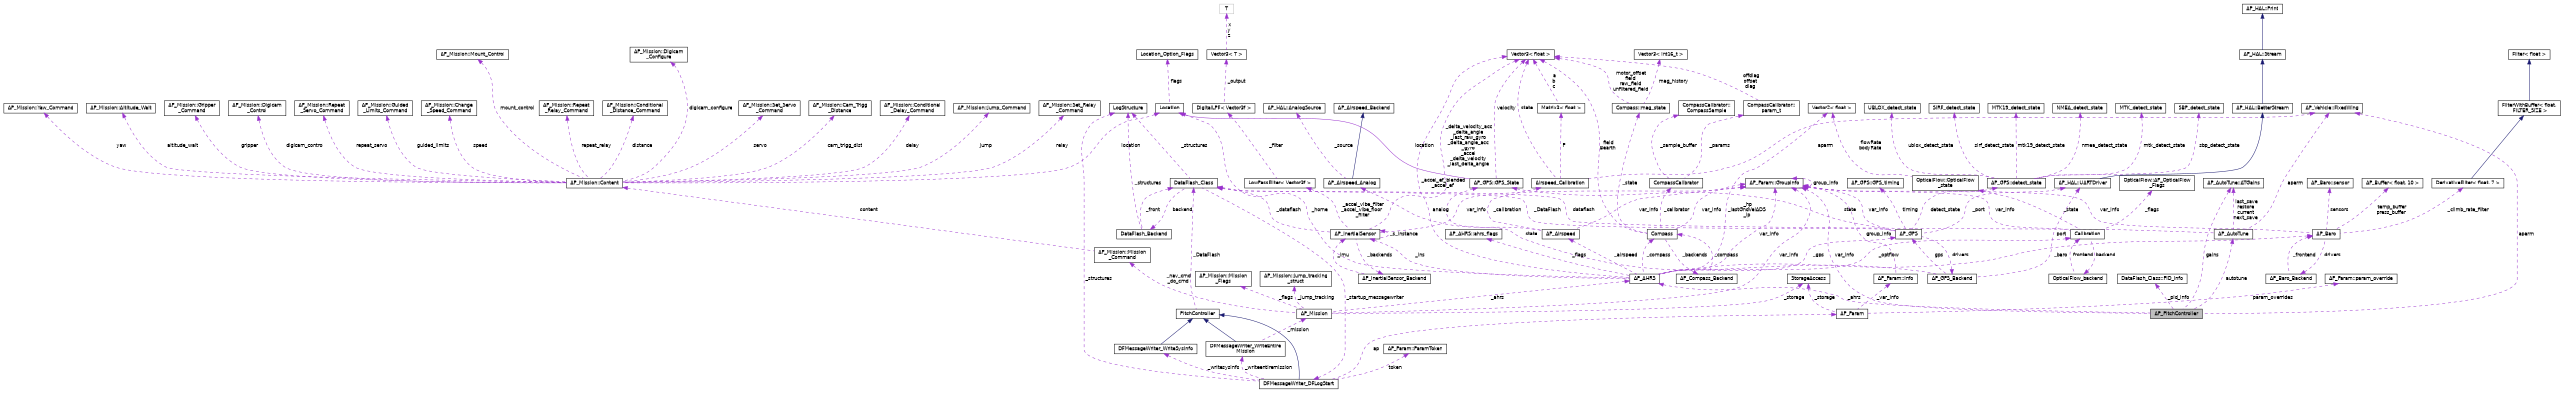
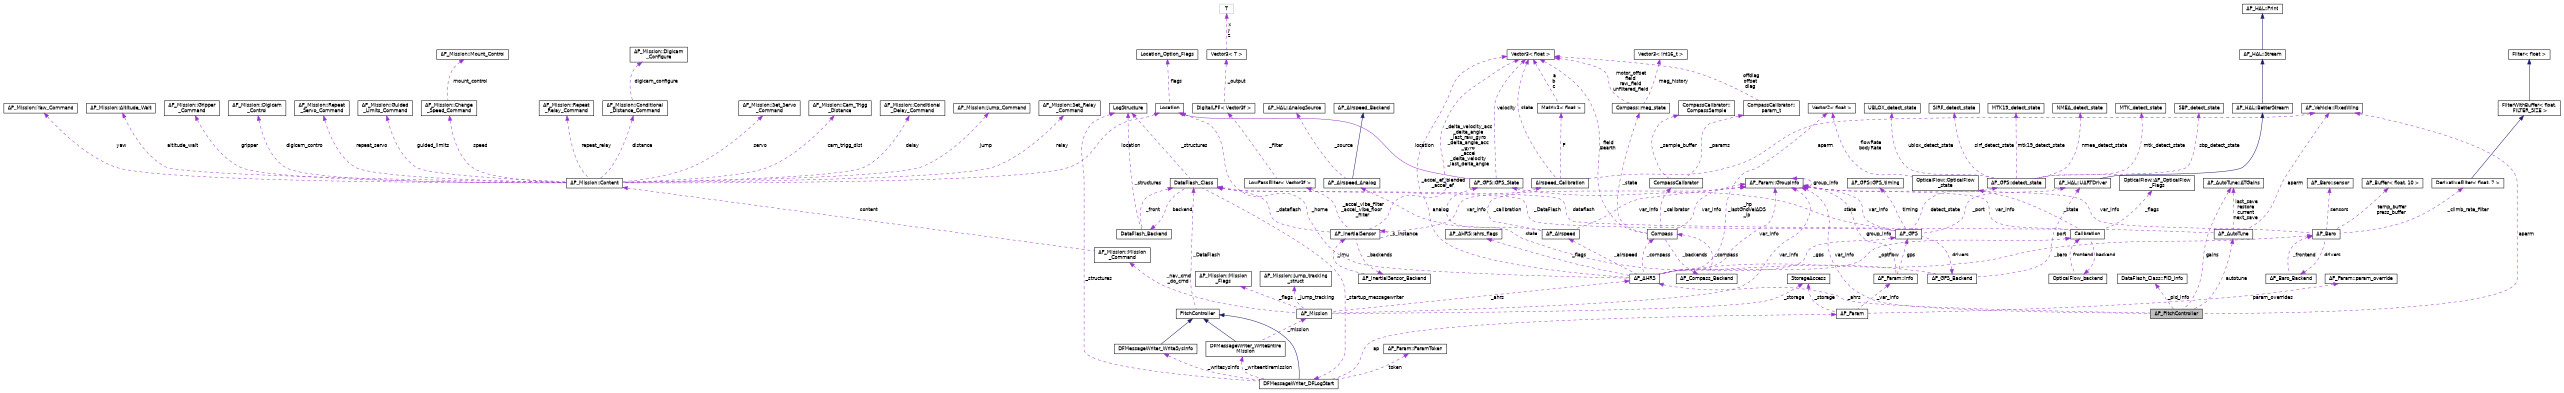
(515, 135) -> (449, 80)
(680, 136) -> (630, 82)
(1930, 259) -> (1902, 259)
(1440, 268) -> none
